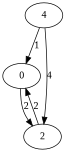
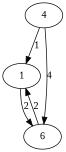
(22, 76) -> (22, 76)
(43, 137) -> (43, 137)
